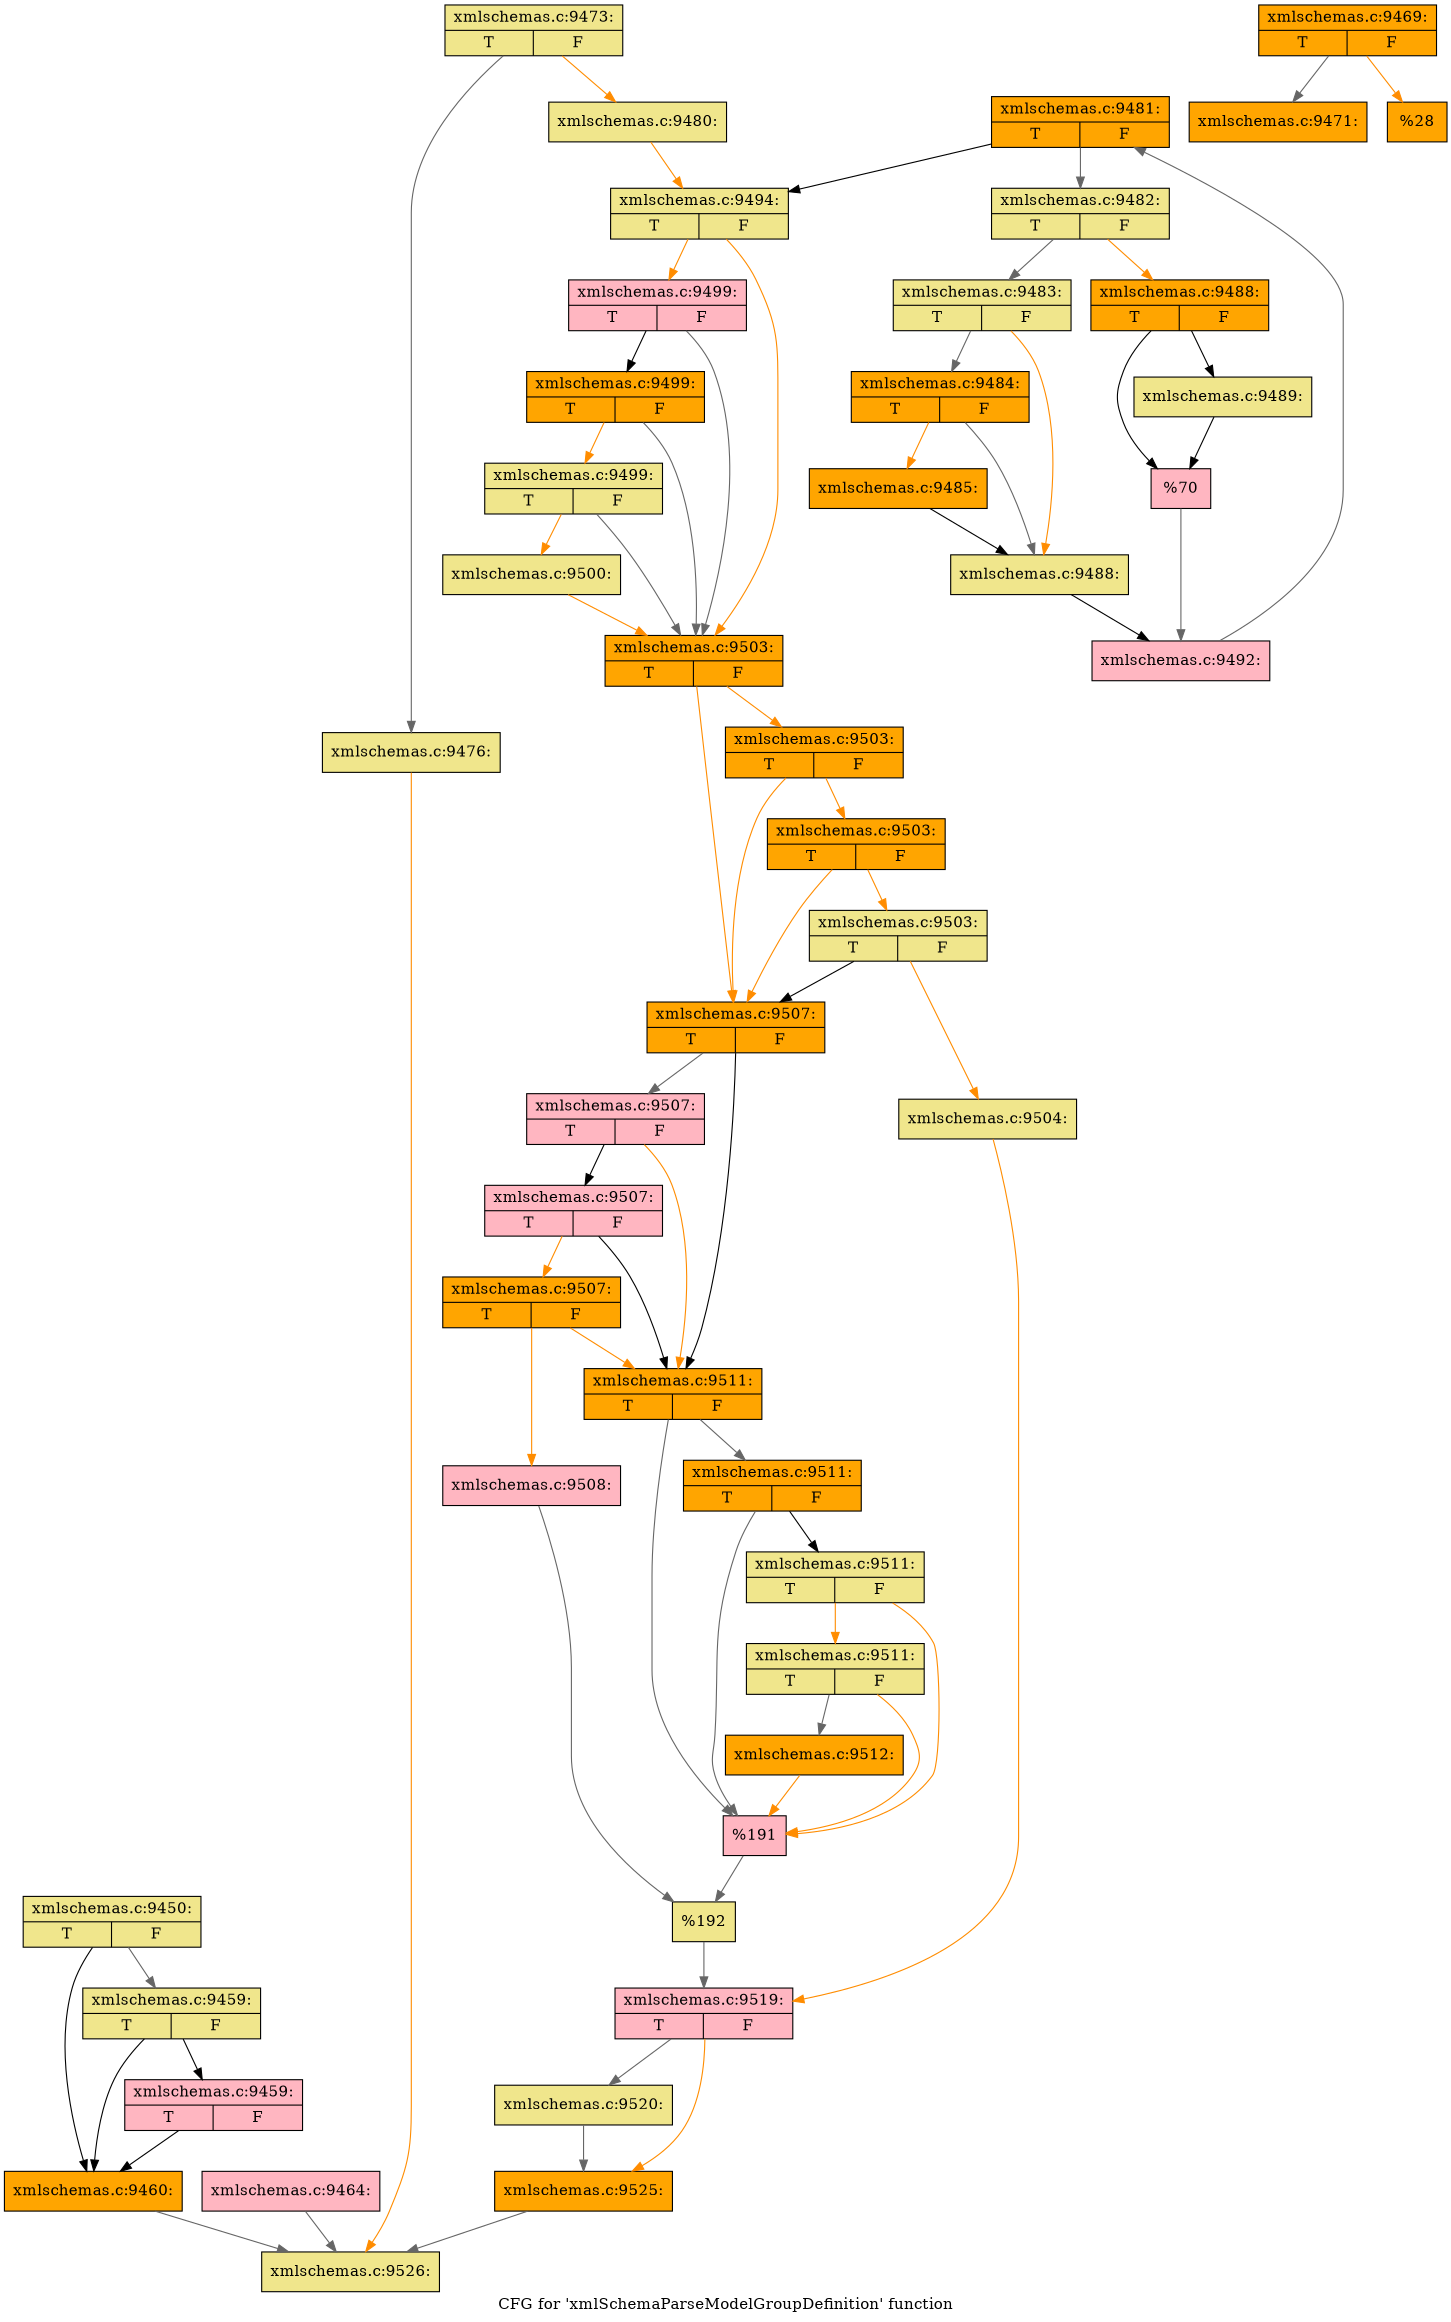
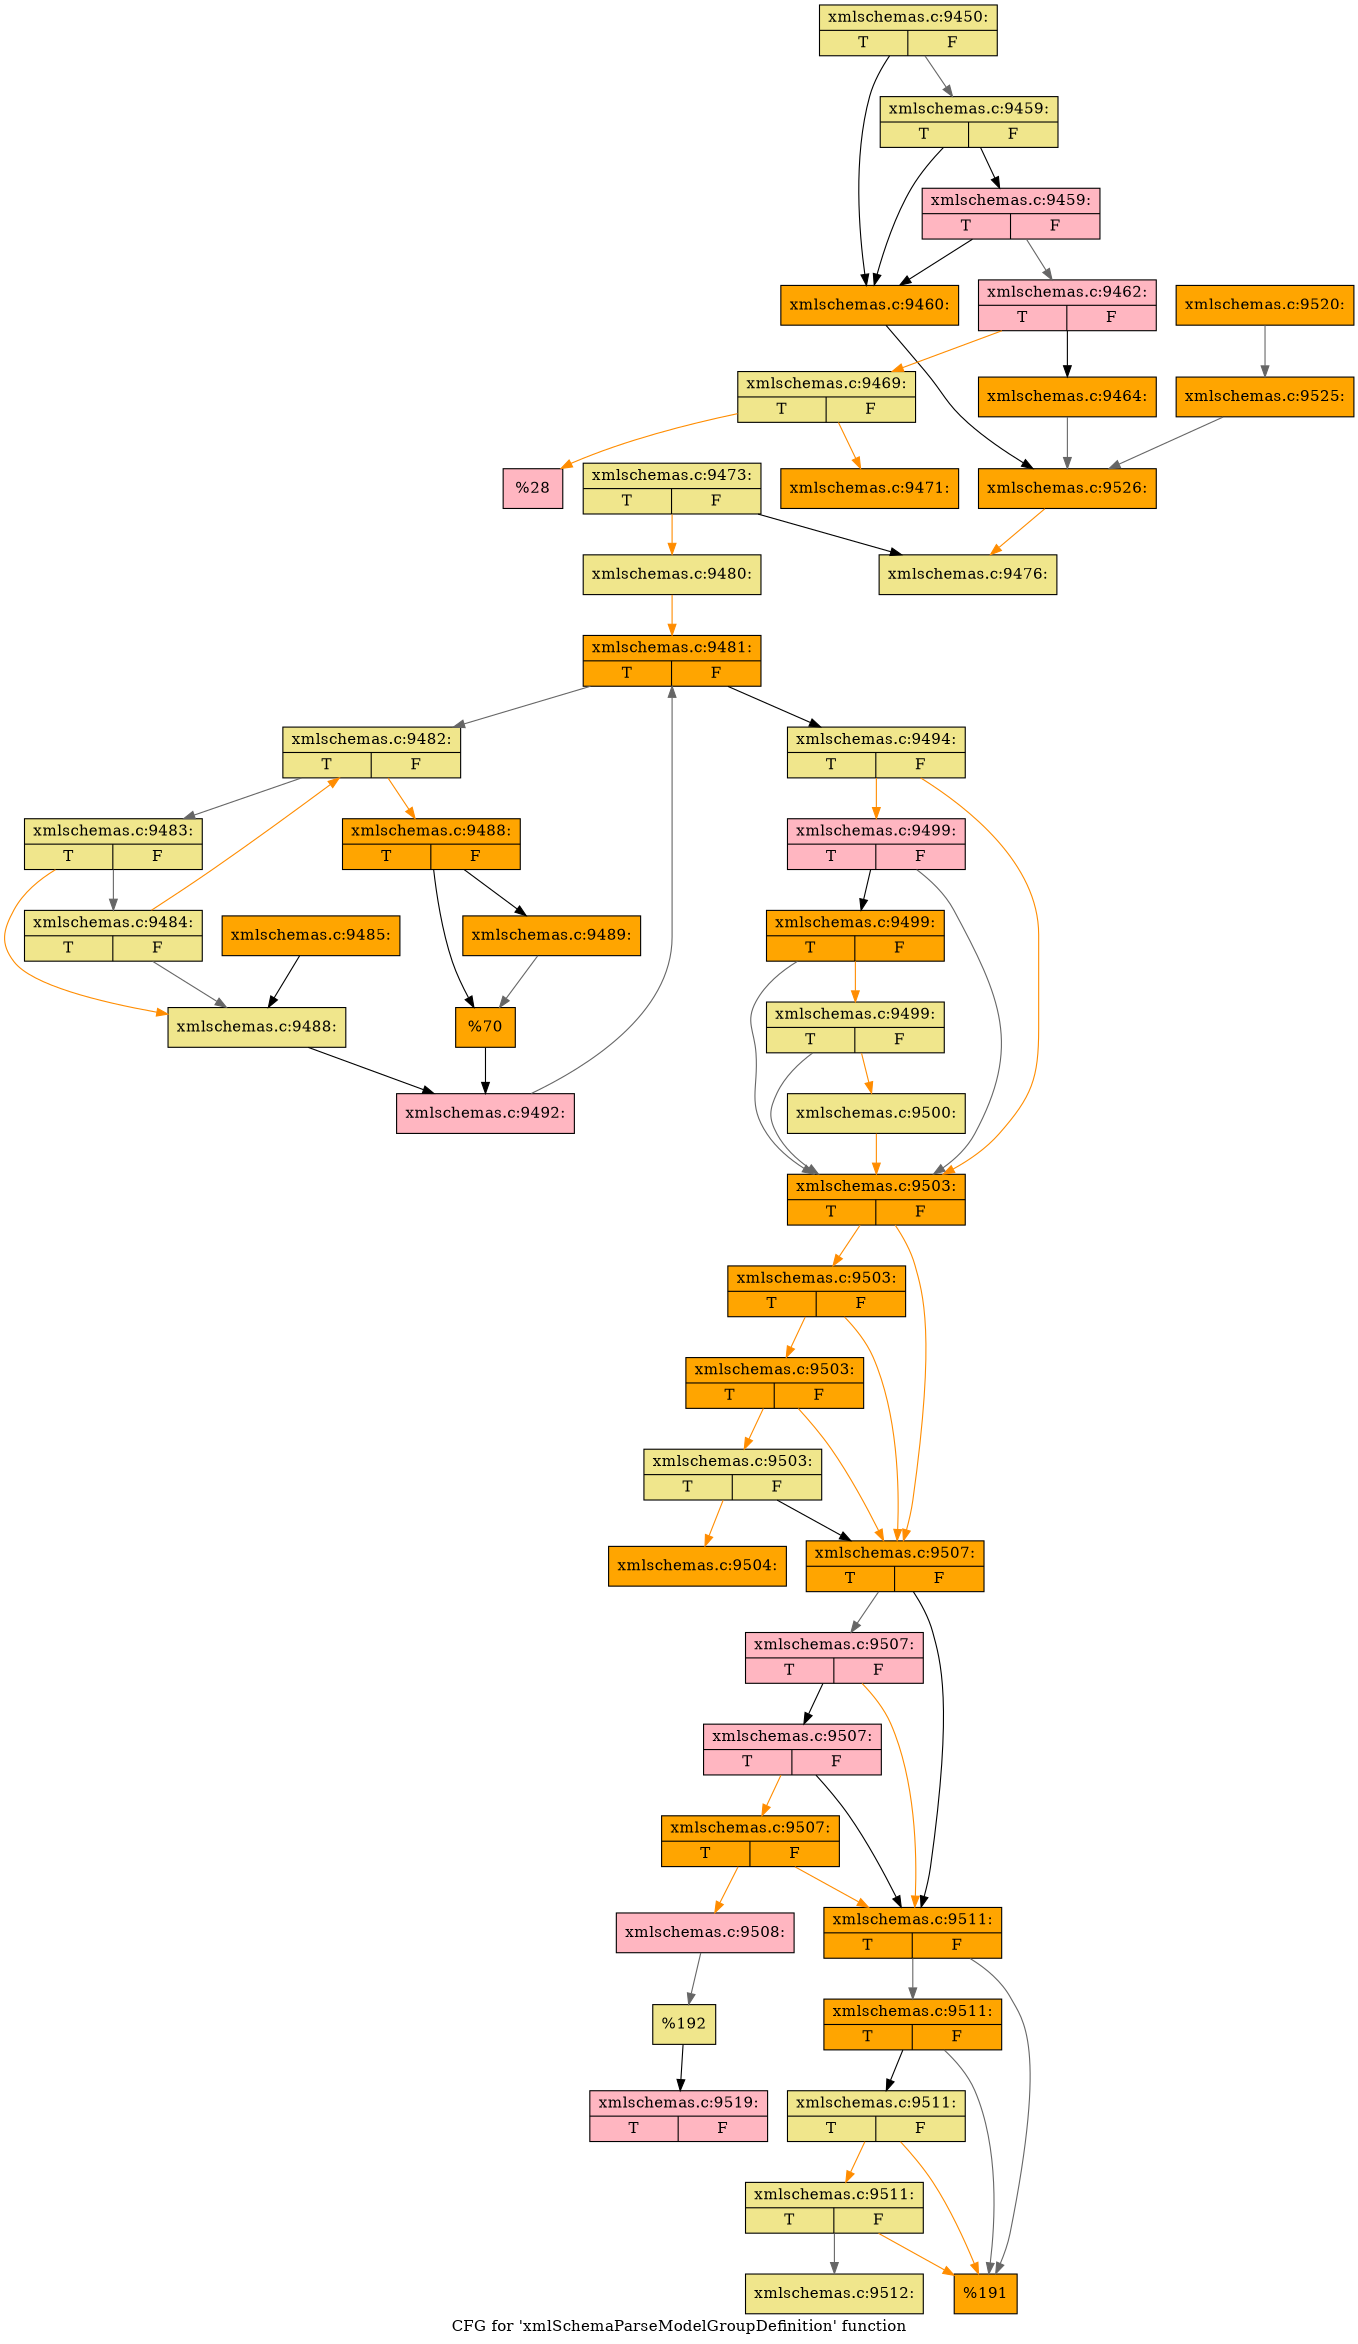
(1348, 30) -> (827, 397)
(1314, 74) -> (847, 440)
(1417, 122) -> (533, 489)
(664, 161) -> (672, 610)
none -> (1067, 305)
(411, 373) -> (824, 533)
(940, 397) -> (113, 936)
(1223, 397) -> (552, 936)
(1204, 438) -> (522, 977)
(920, 440) -> (242, 849)
(1181, 489) -> (485, 1027)
(1181, 569) -> (485, 1065)
(988, 1119) -> (697, 1566)
(411, 1511) -> (1022, 528)
(1019, 1632) -> none
(814, 1755) -> (834, 2294)
(788, 1791) -> none
(755, 1836) -> (986, 2294)
(732, 1874) -> none
(704, 1959) -> (682, 2062)
(645, 2059) -> none
(584, 2105) -> (1265, 305)
(692, 2112) -> none
(291, 2191) -> (1067, 397)
(216, 2230) -> (948, 401)
(351, 2272) -> (1067, 489)
